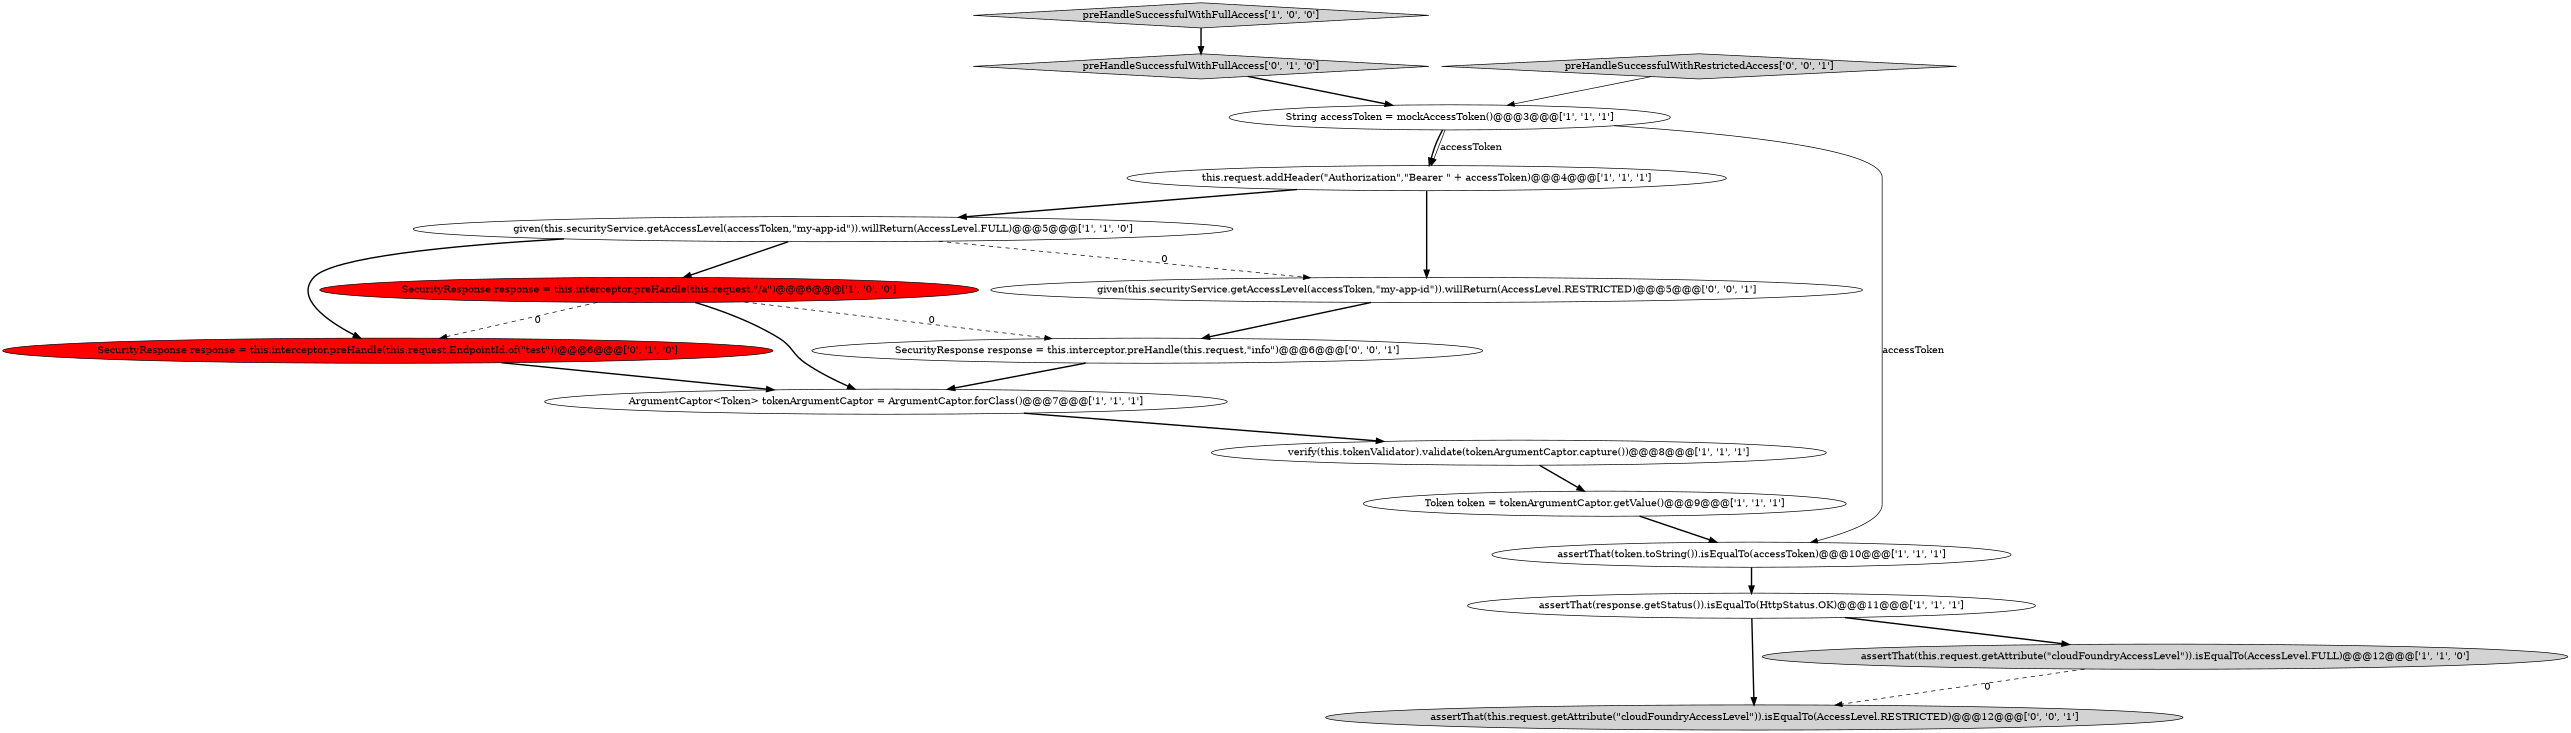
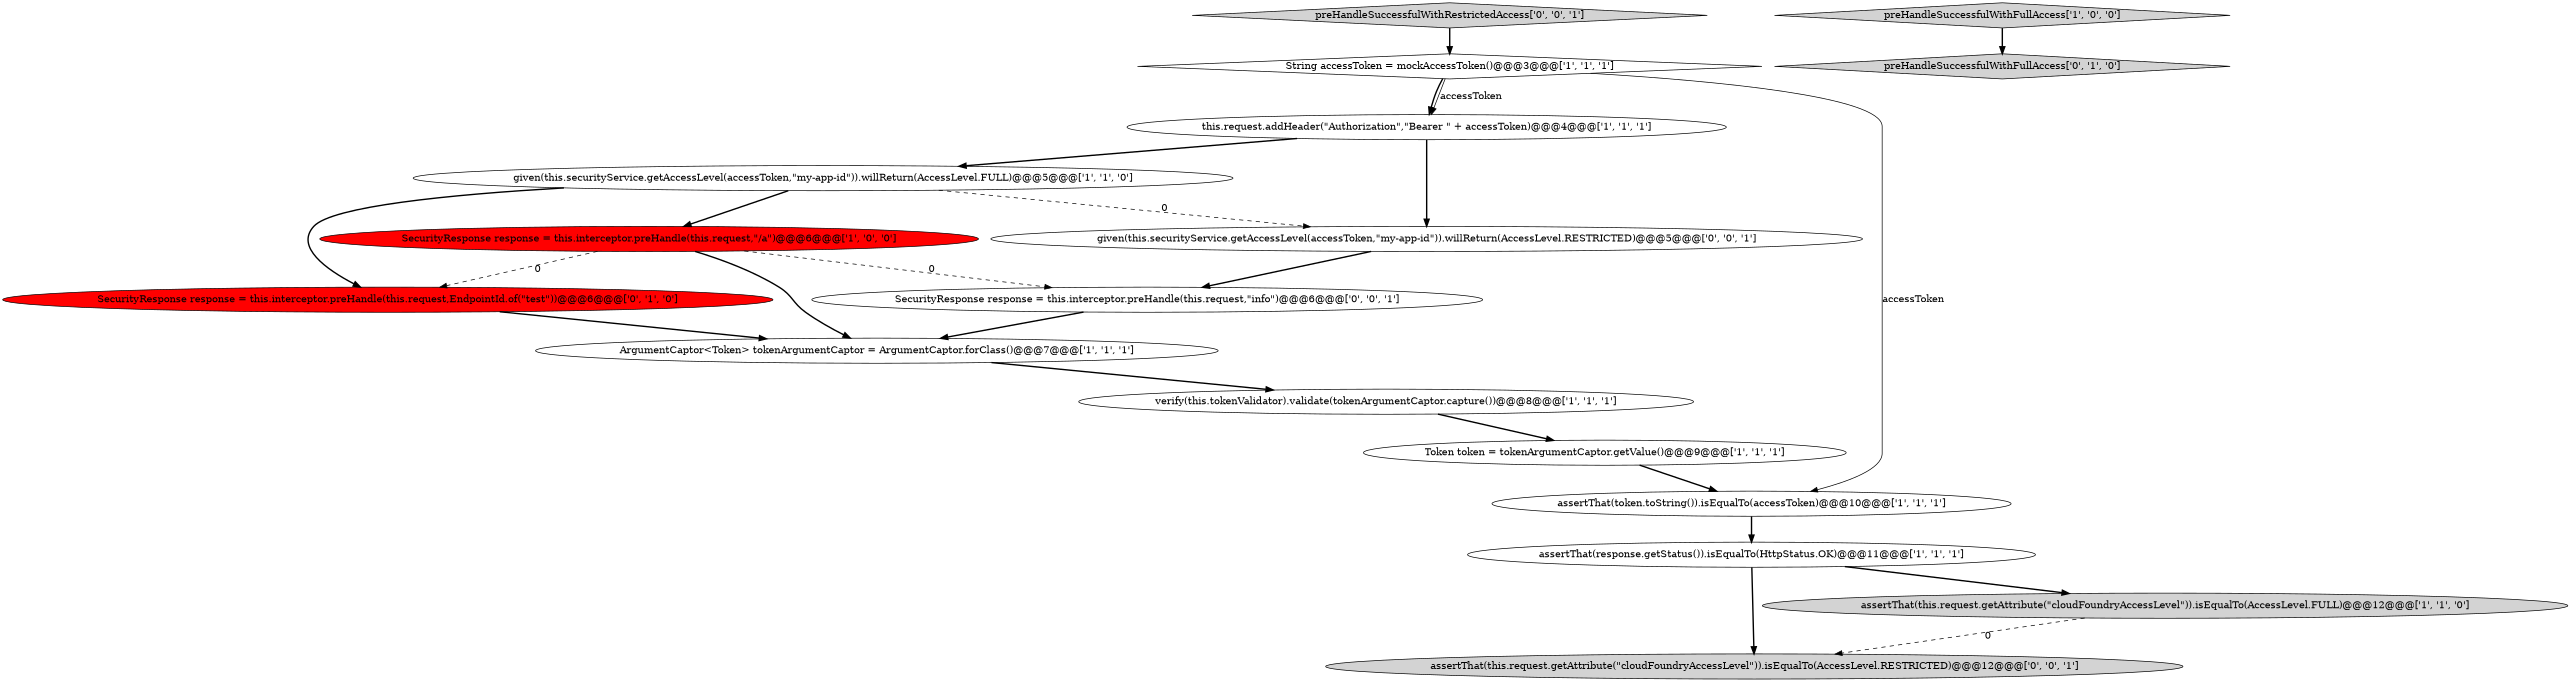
(1316, 90) -> none
(1583, 90) -> (1450, 37)
(1450, 117) -> (1450, 66)
